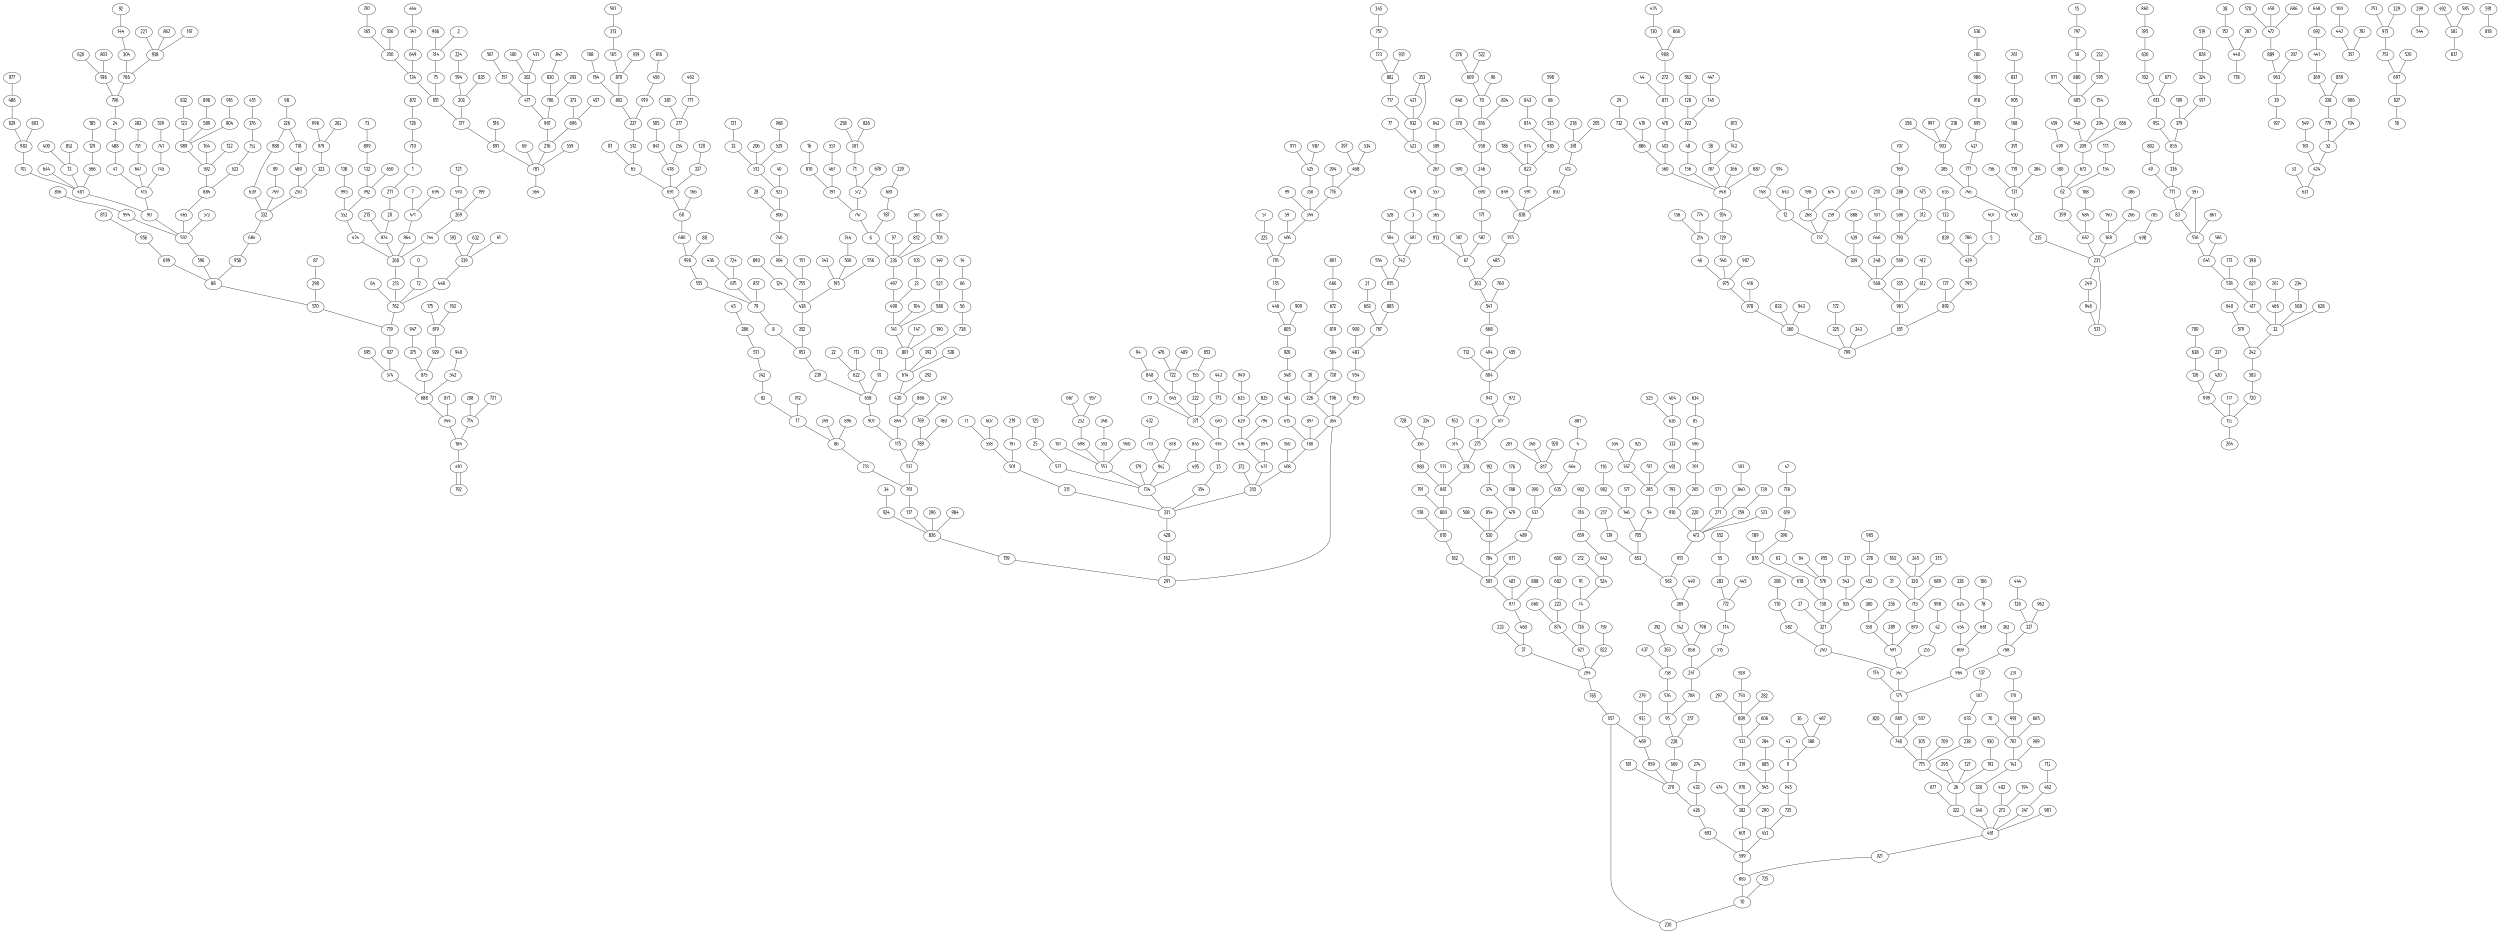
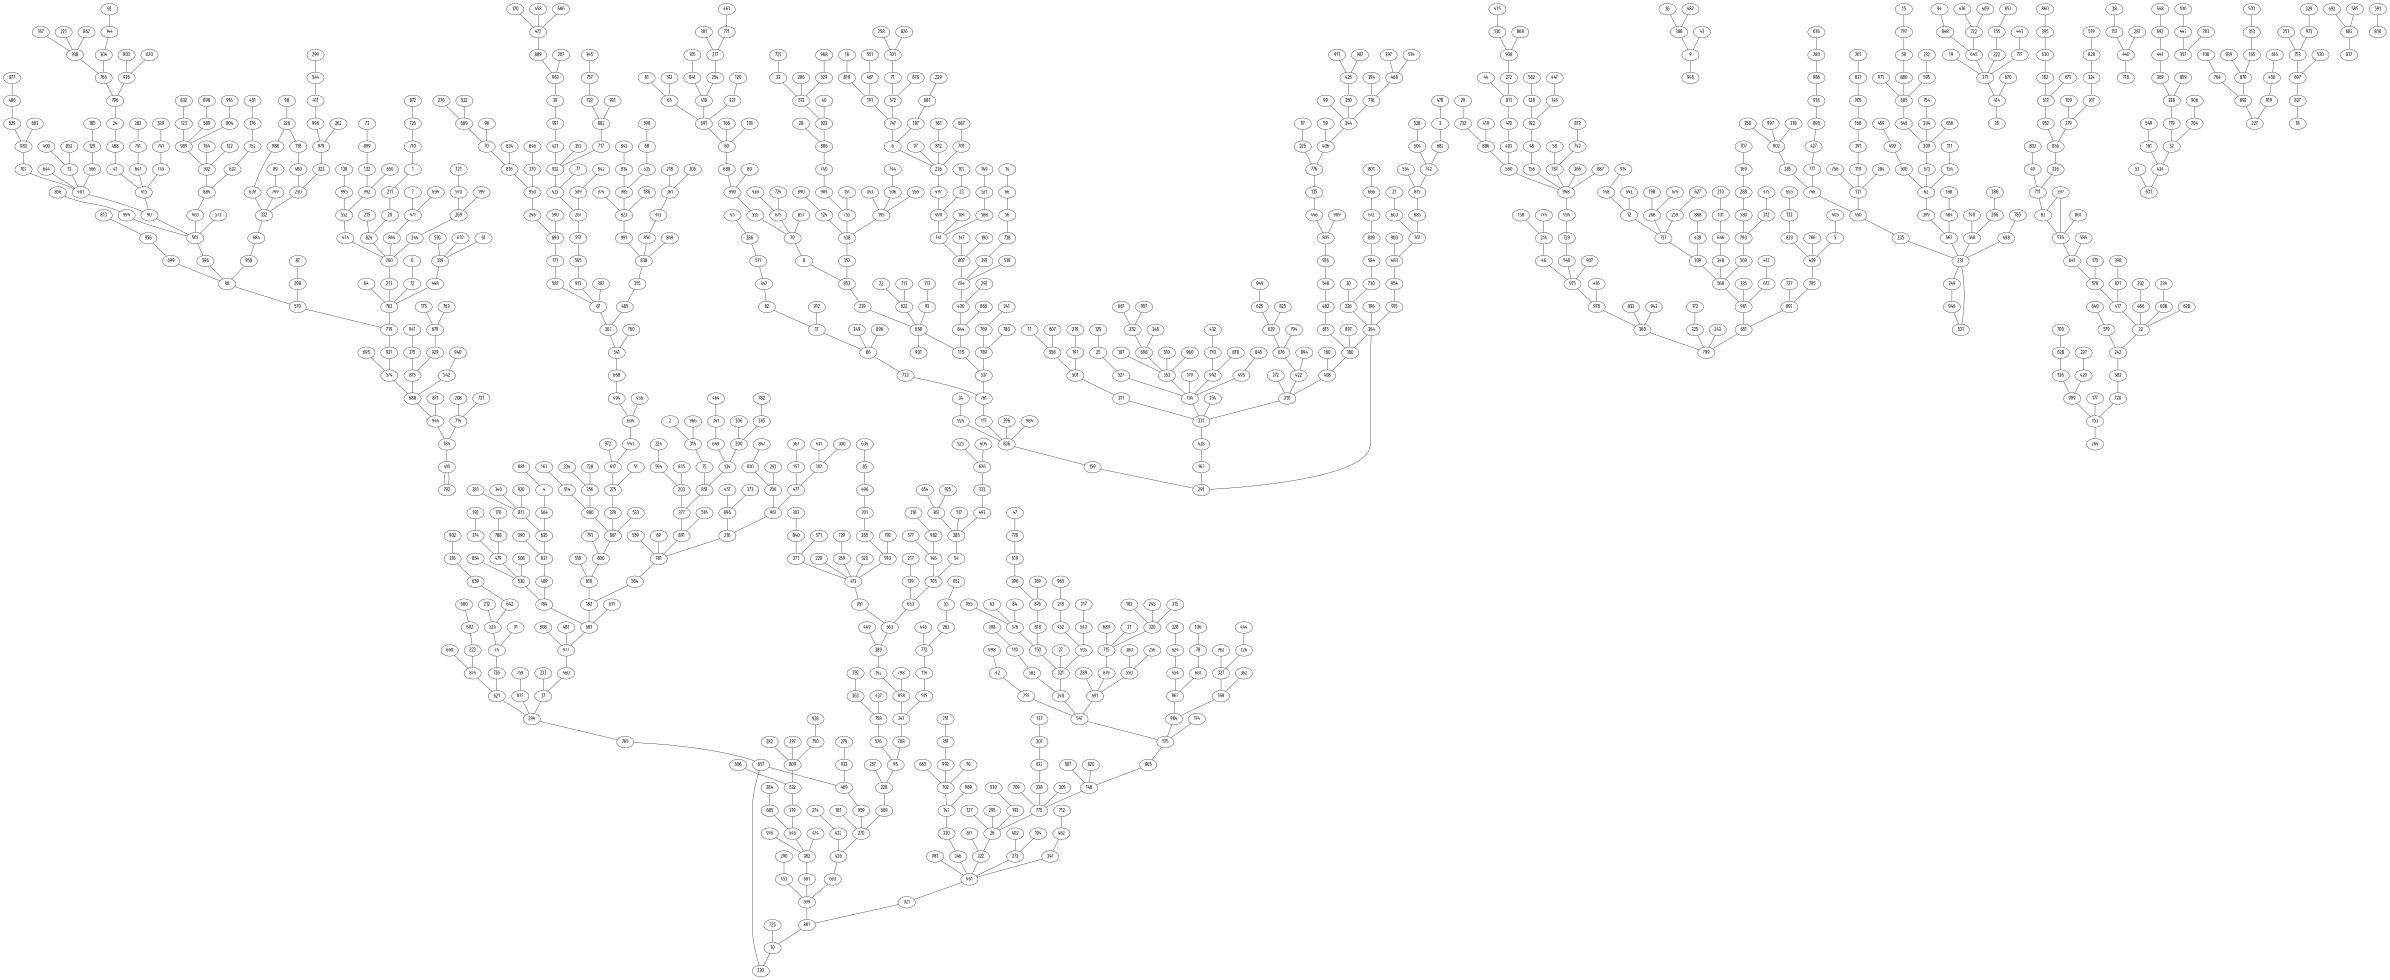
(2380, 21) -> (2292, 44)
(1418, 89) -> (555, 135)
none -> (316, 101)
(656, 124) -> (692, 55)
none -> (750, 124)
(633, 135) -> none
(1991, 215) -> (1835, 215)
(1466, 353) -> none
(885, 433) -> (940, 341)
(1104, 433) -> (1150, 341)
(1461, 456) -> (579, 502)
(1210, 479) -> none
none -> (612, 593)
(1960, 650) -> (1175, 696)
(1788, 811) -> none
